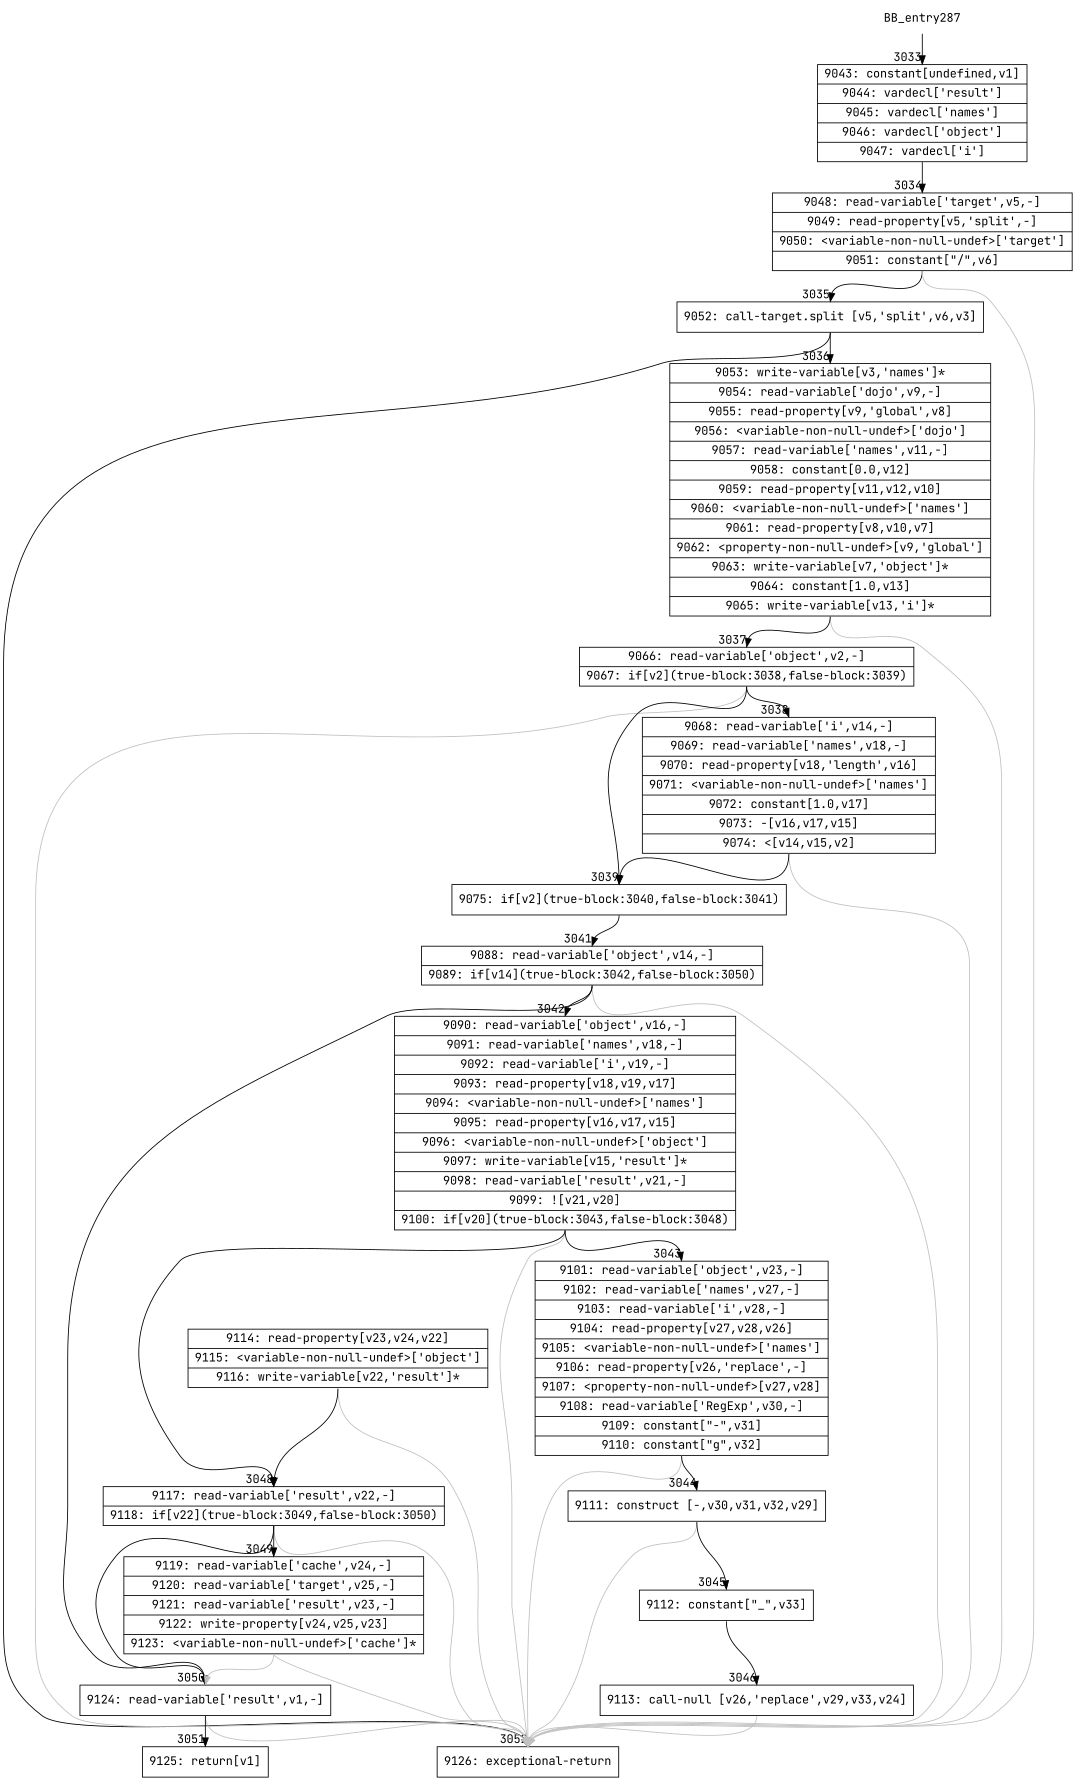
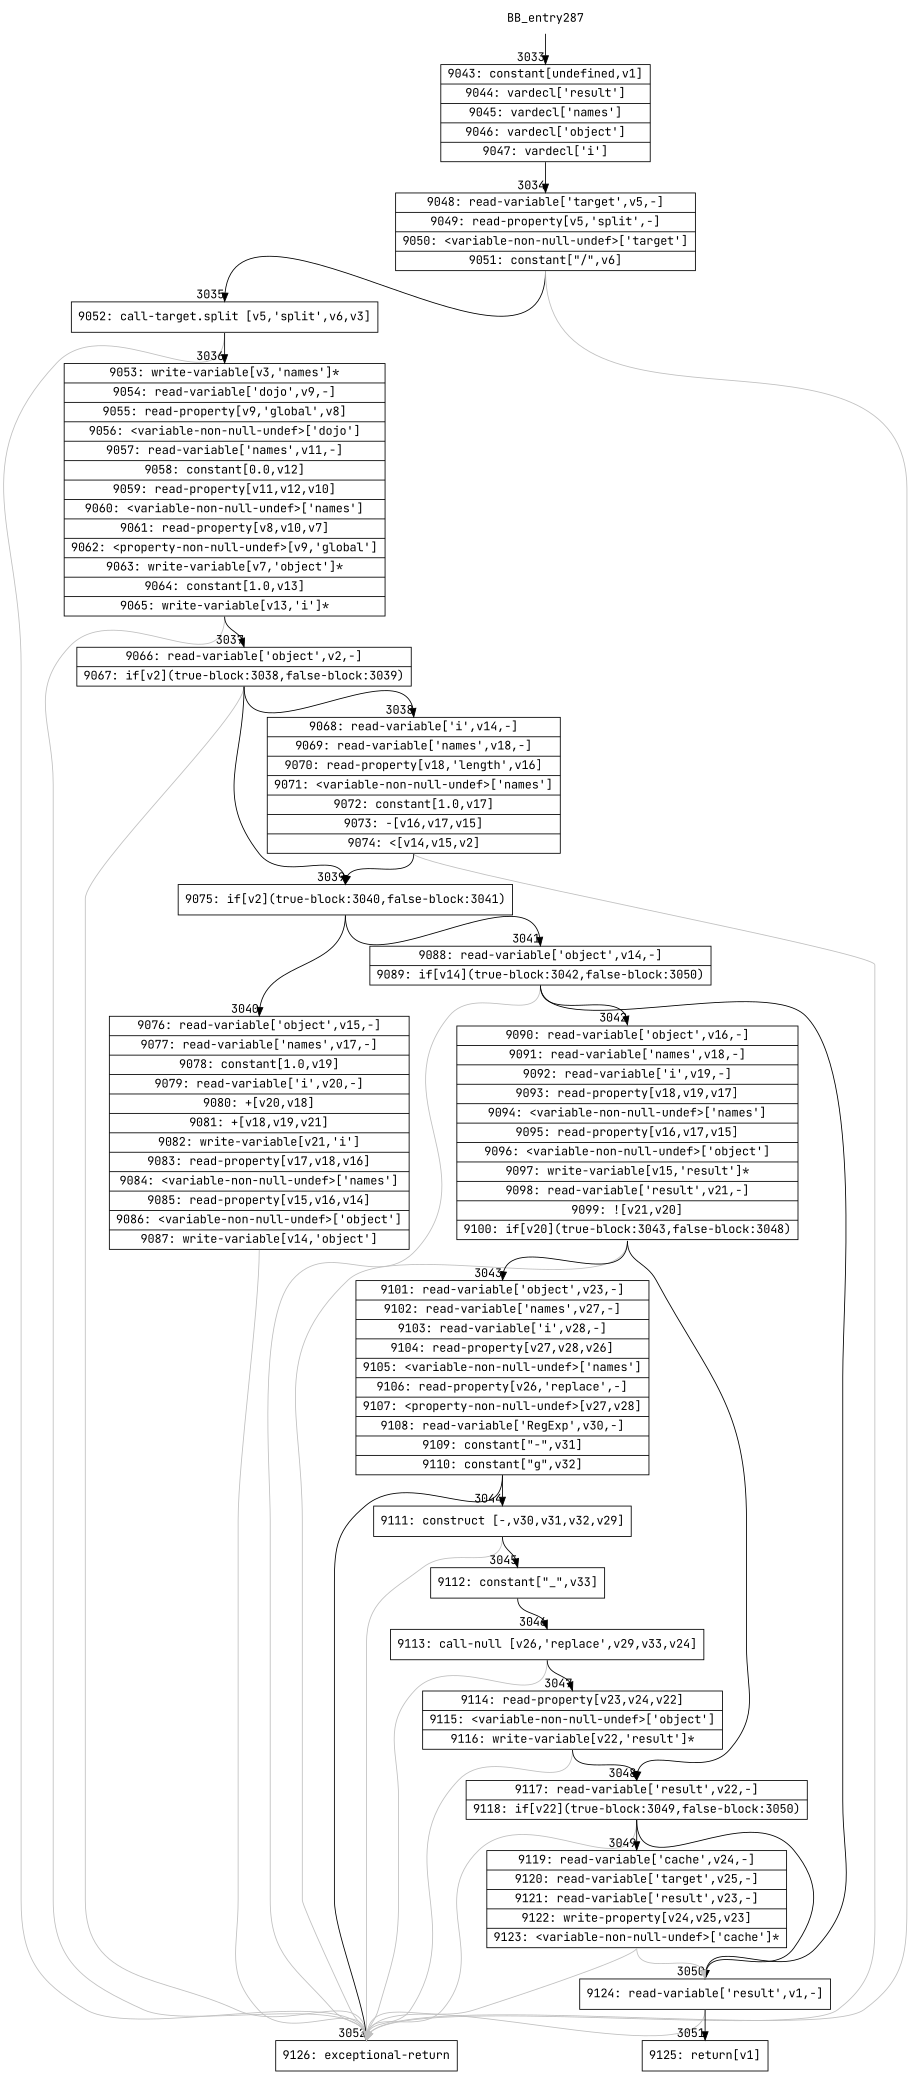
(4, 949) -> (21, 1239)
none -> (259, 1133)
(538, 1540) -> (334, 1687)
none -> (556, 1673)
